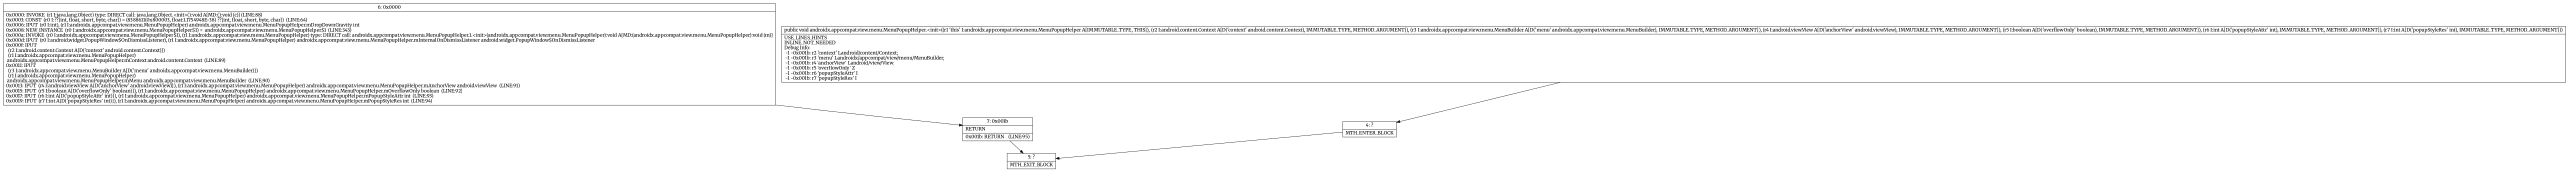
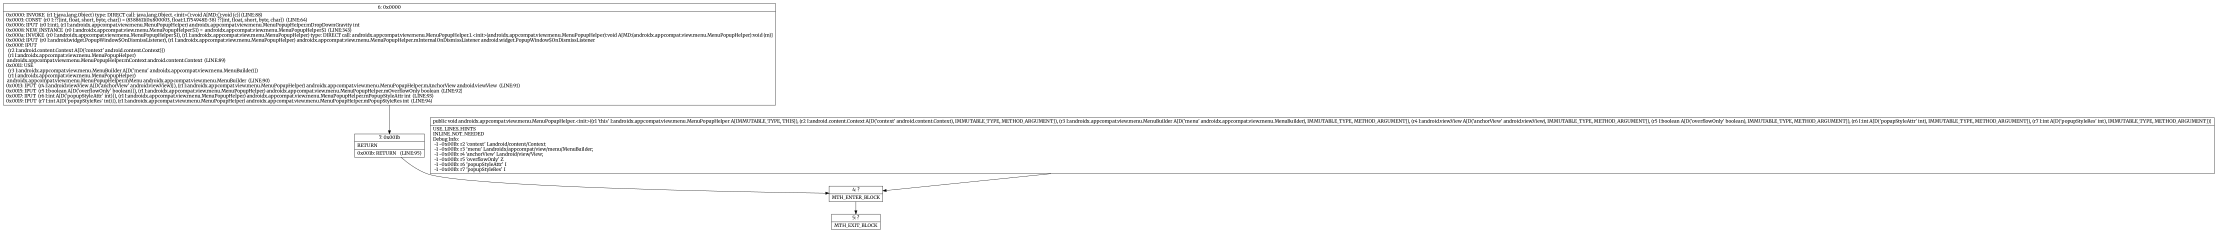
(22, 66) -> (21, 66)
(1015, 146) -> (610, 188)
